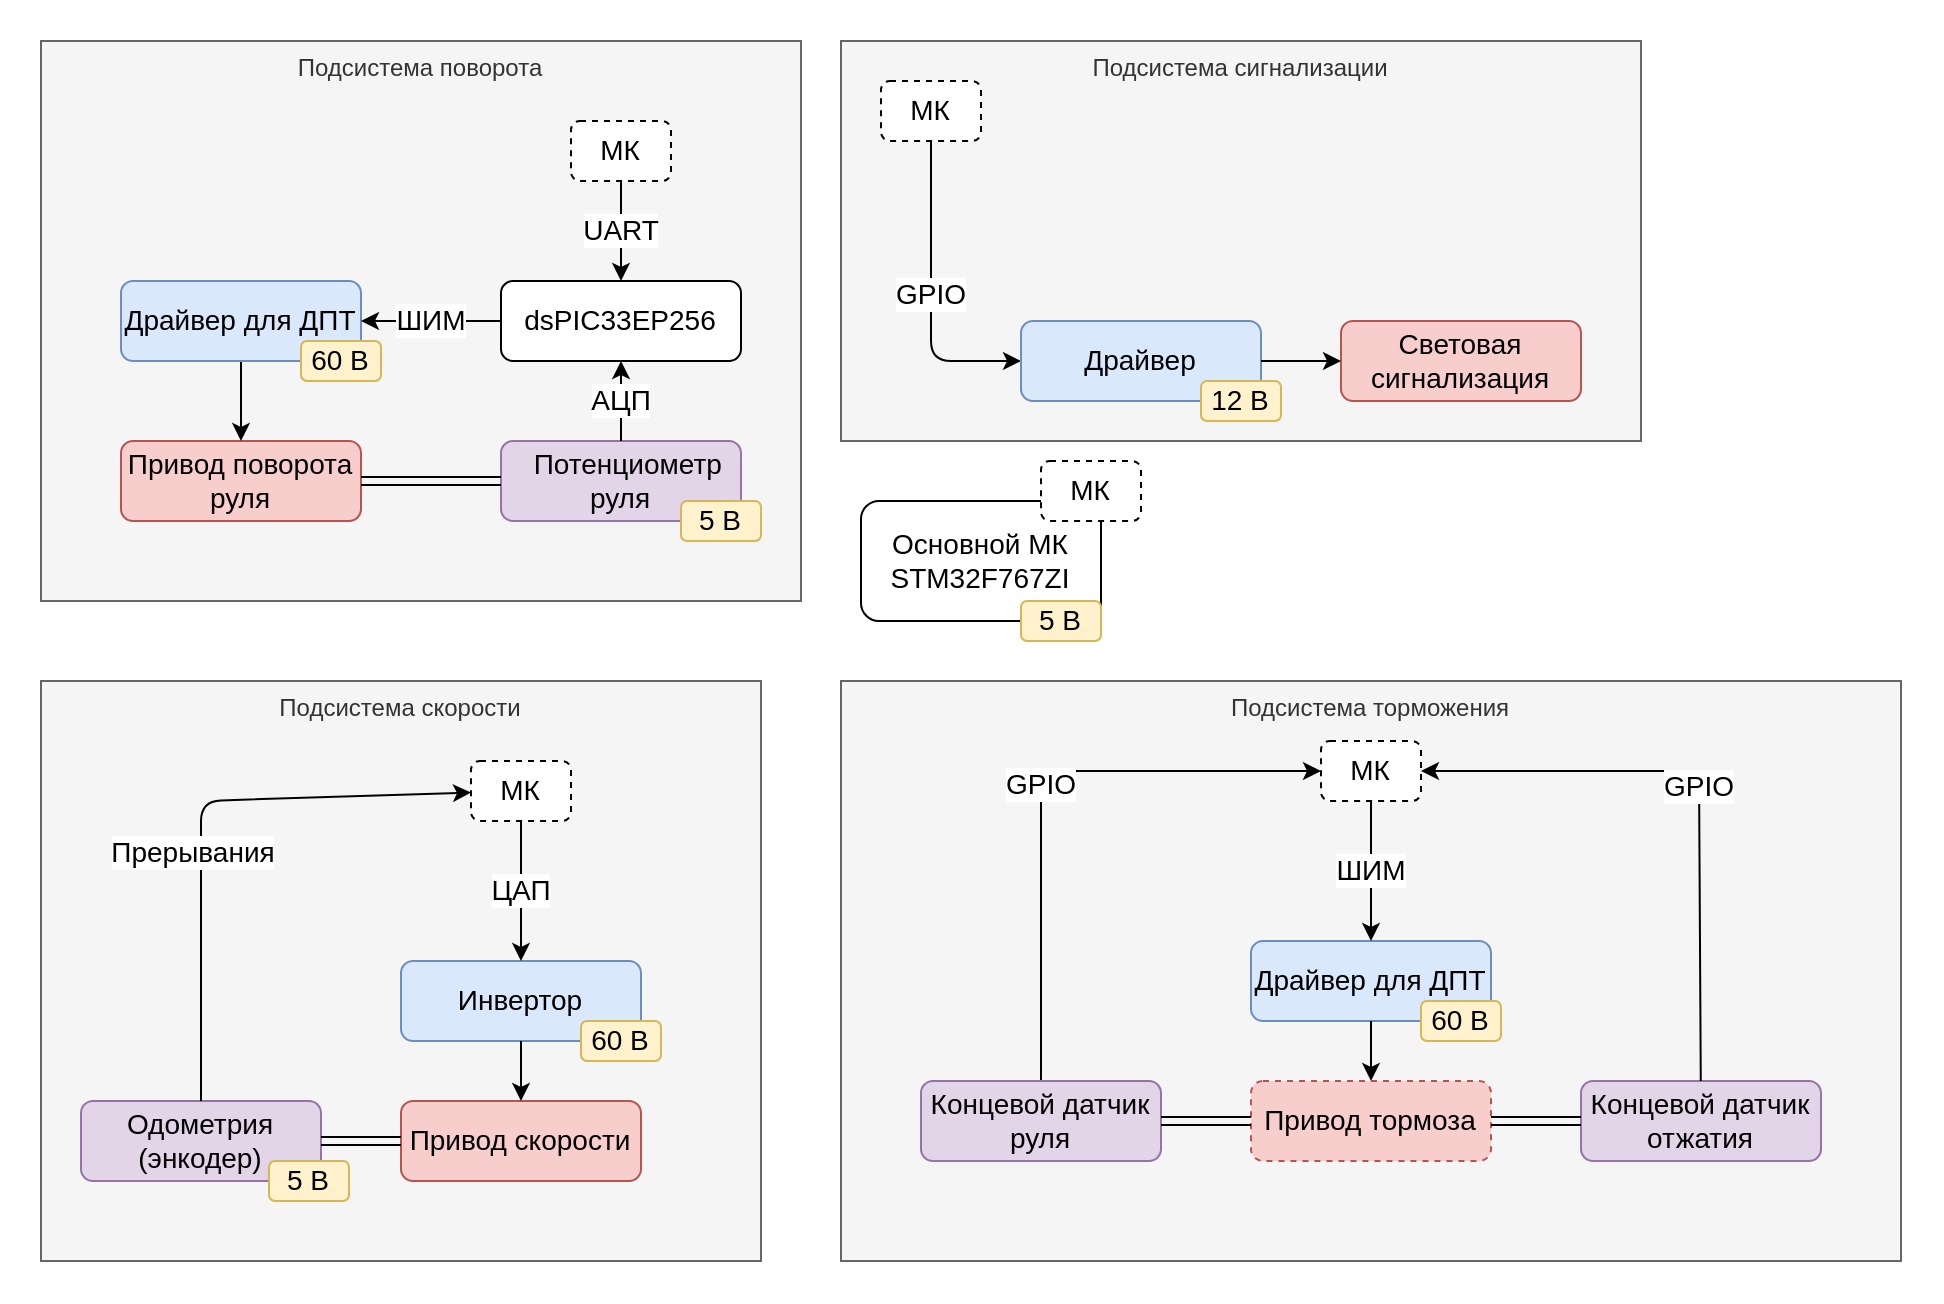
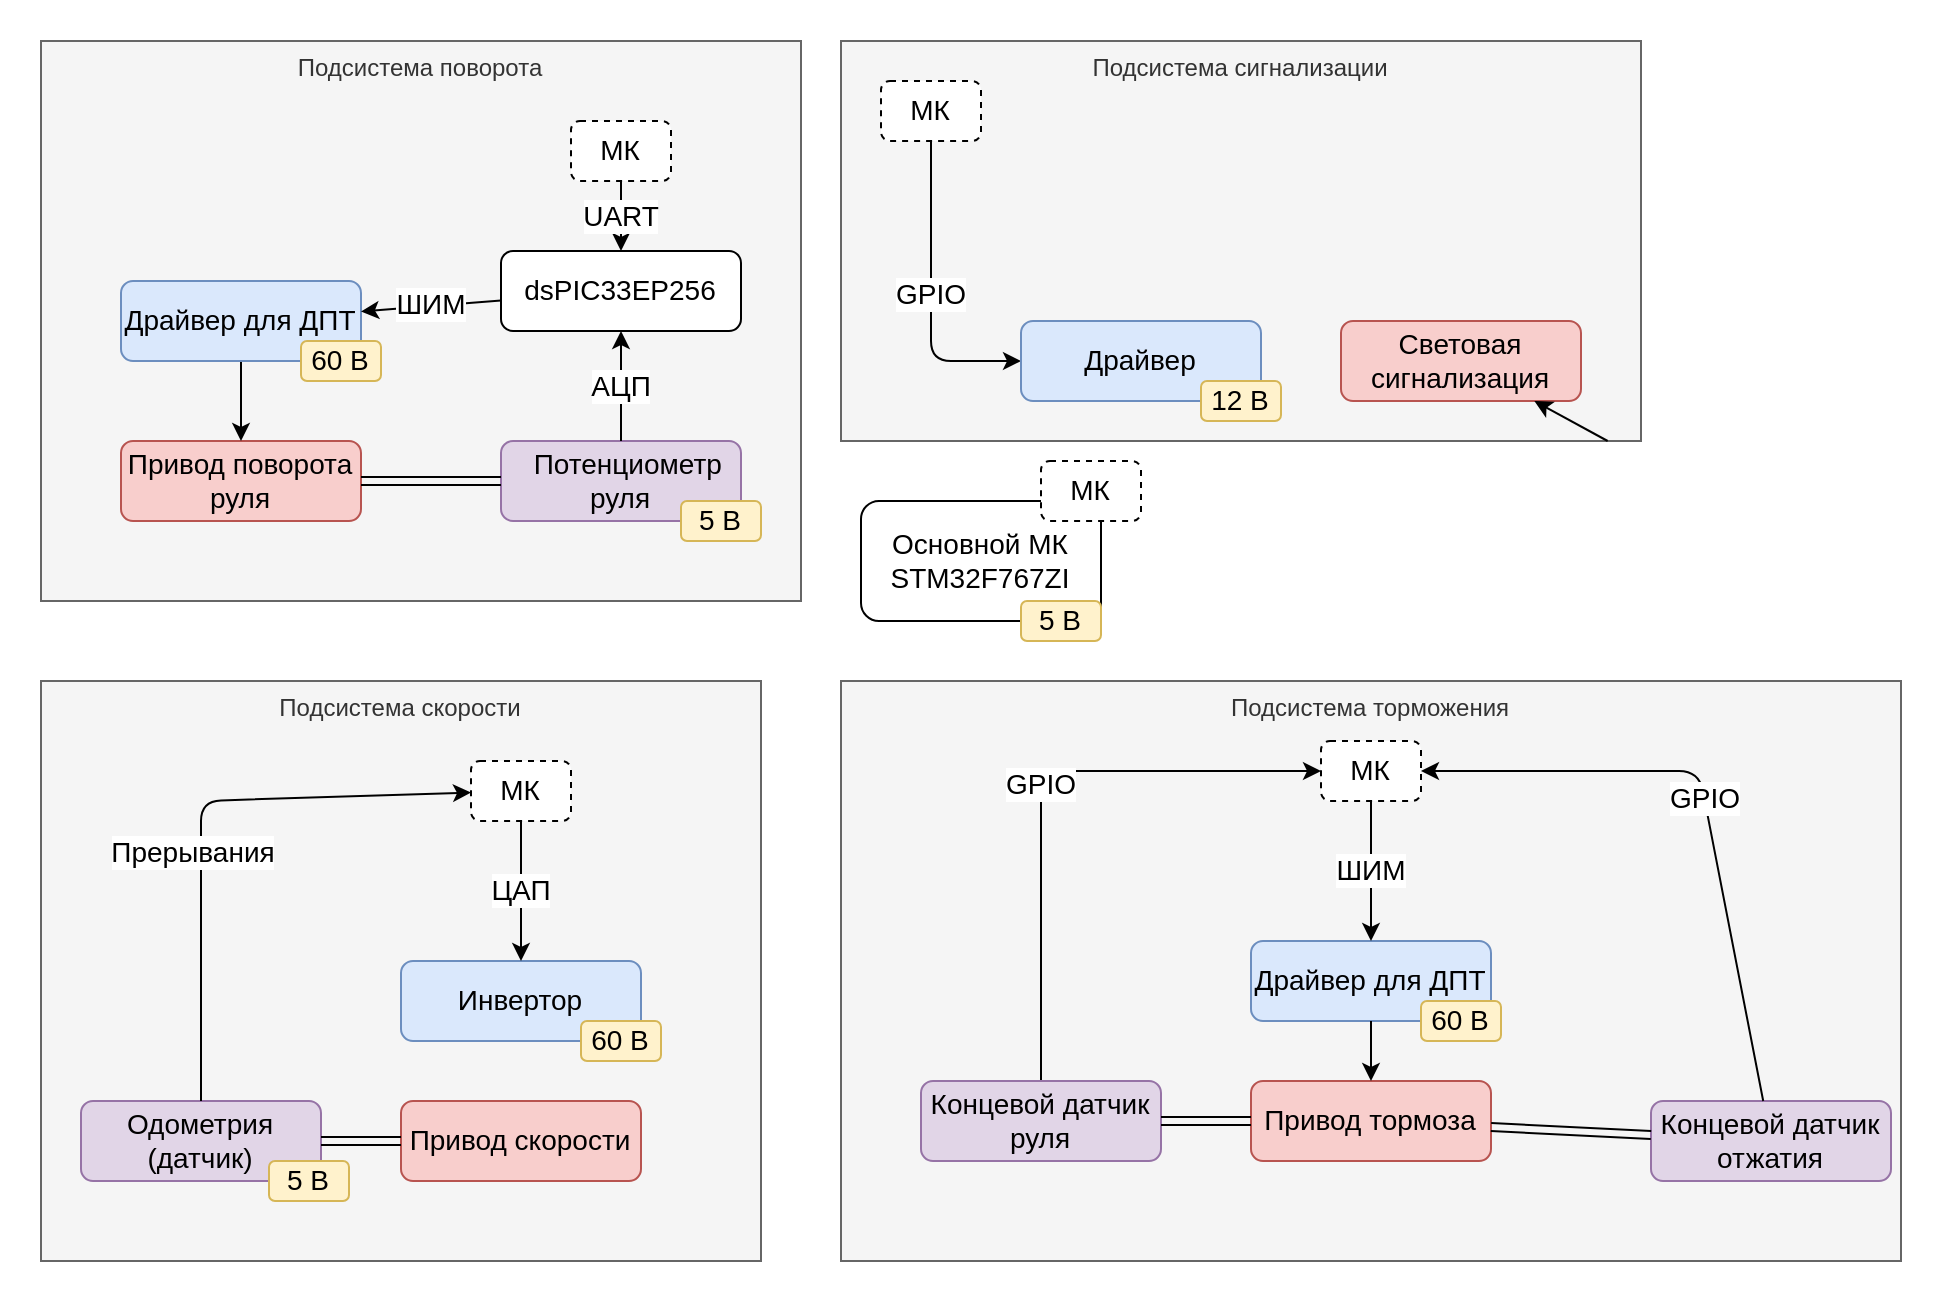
(621, 321) -> (621, 291)
(1295, 361) -> (1577, 424)
(521, 1065) -> none
(1371, 1121) -> (1371, 1121)
(1701, 1121) -> (1771, 1141)
(201, 1141) -> (201, 1141)
